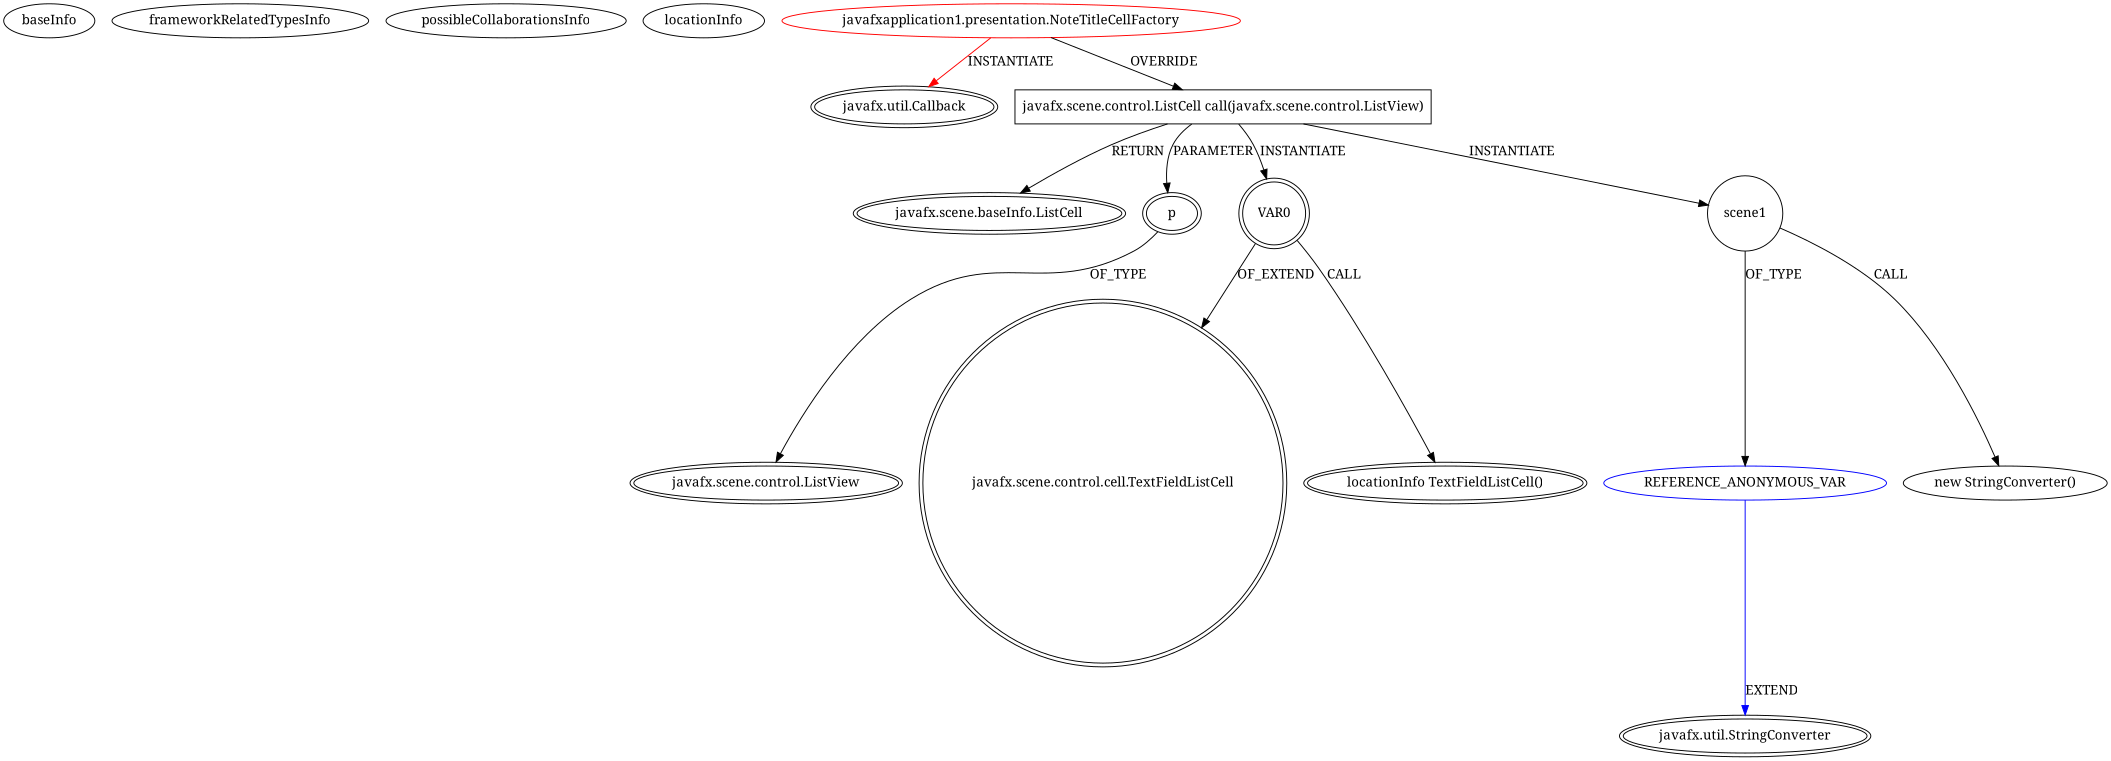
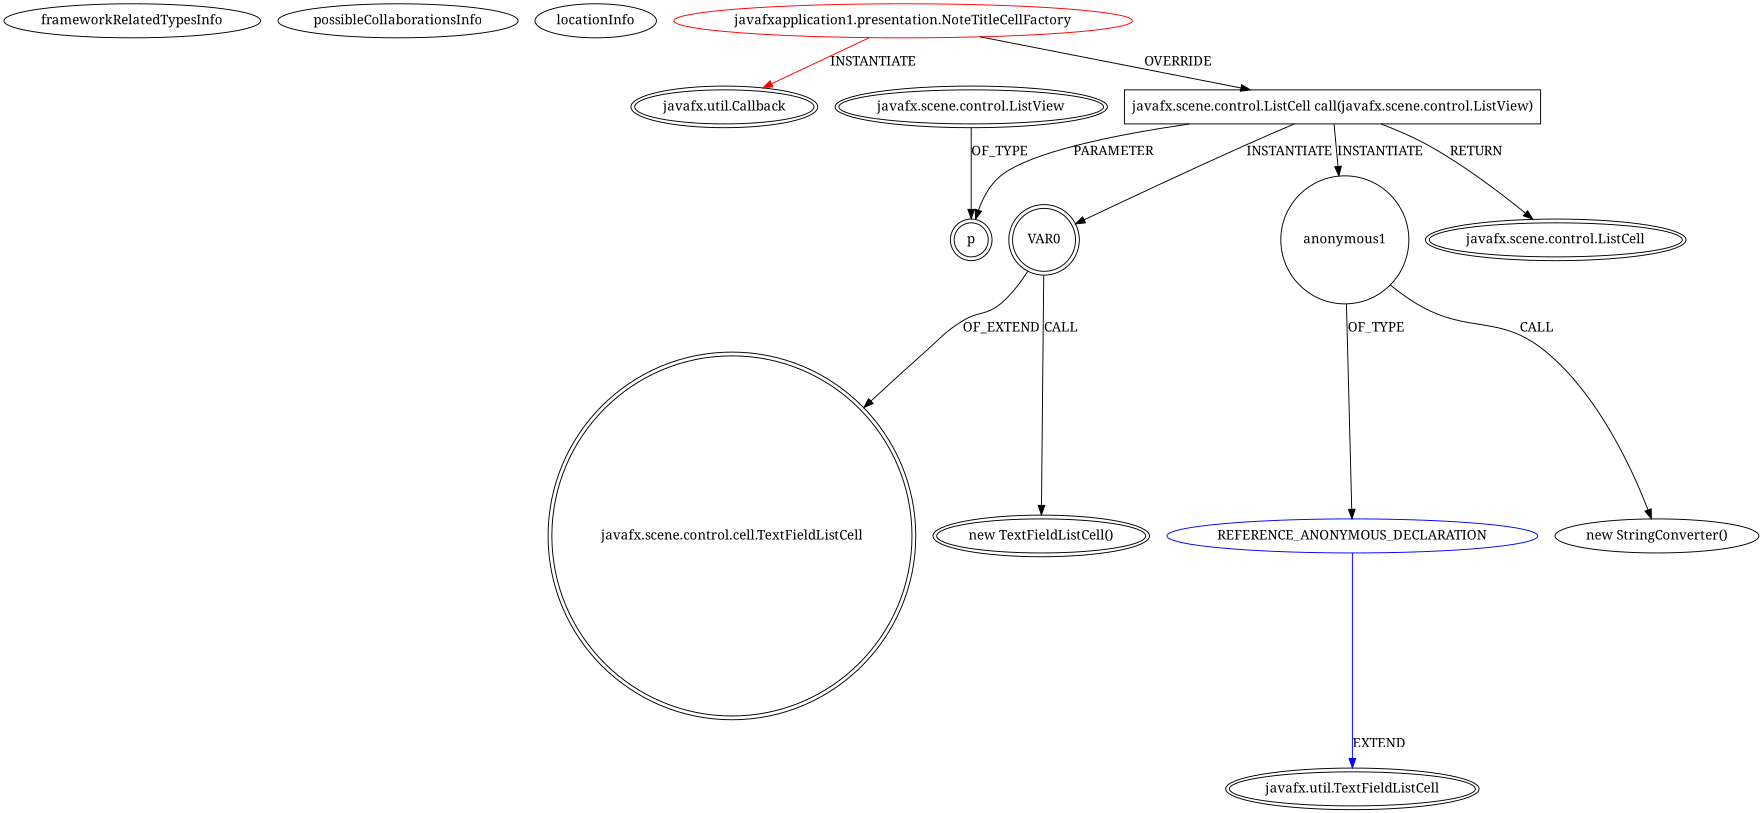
(49, 21) -> none
(989, 213) -> (1556, 240)
(1172, 213) -> (971, 240)
(1745, 213) -> (1345, 240)
(937, 286) -> (971, 168)
(1445, 483) -> (1041, 536)
(1745, 483) -> (1352, 536)
(1745, 736) -> (1352, 789)
